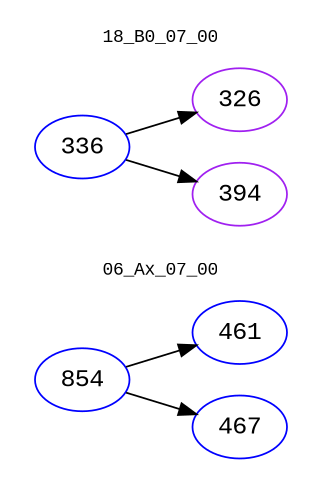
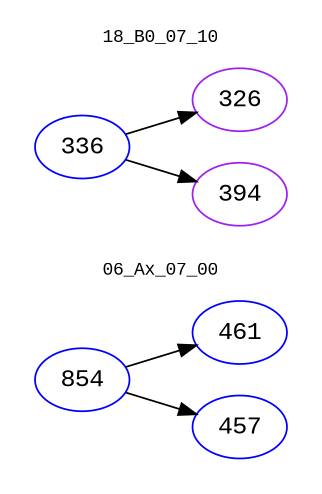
(161, 38) -> (161, 38)
(240, 427) -> (240, 427)
